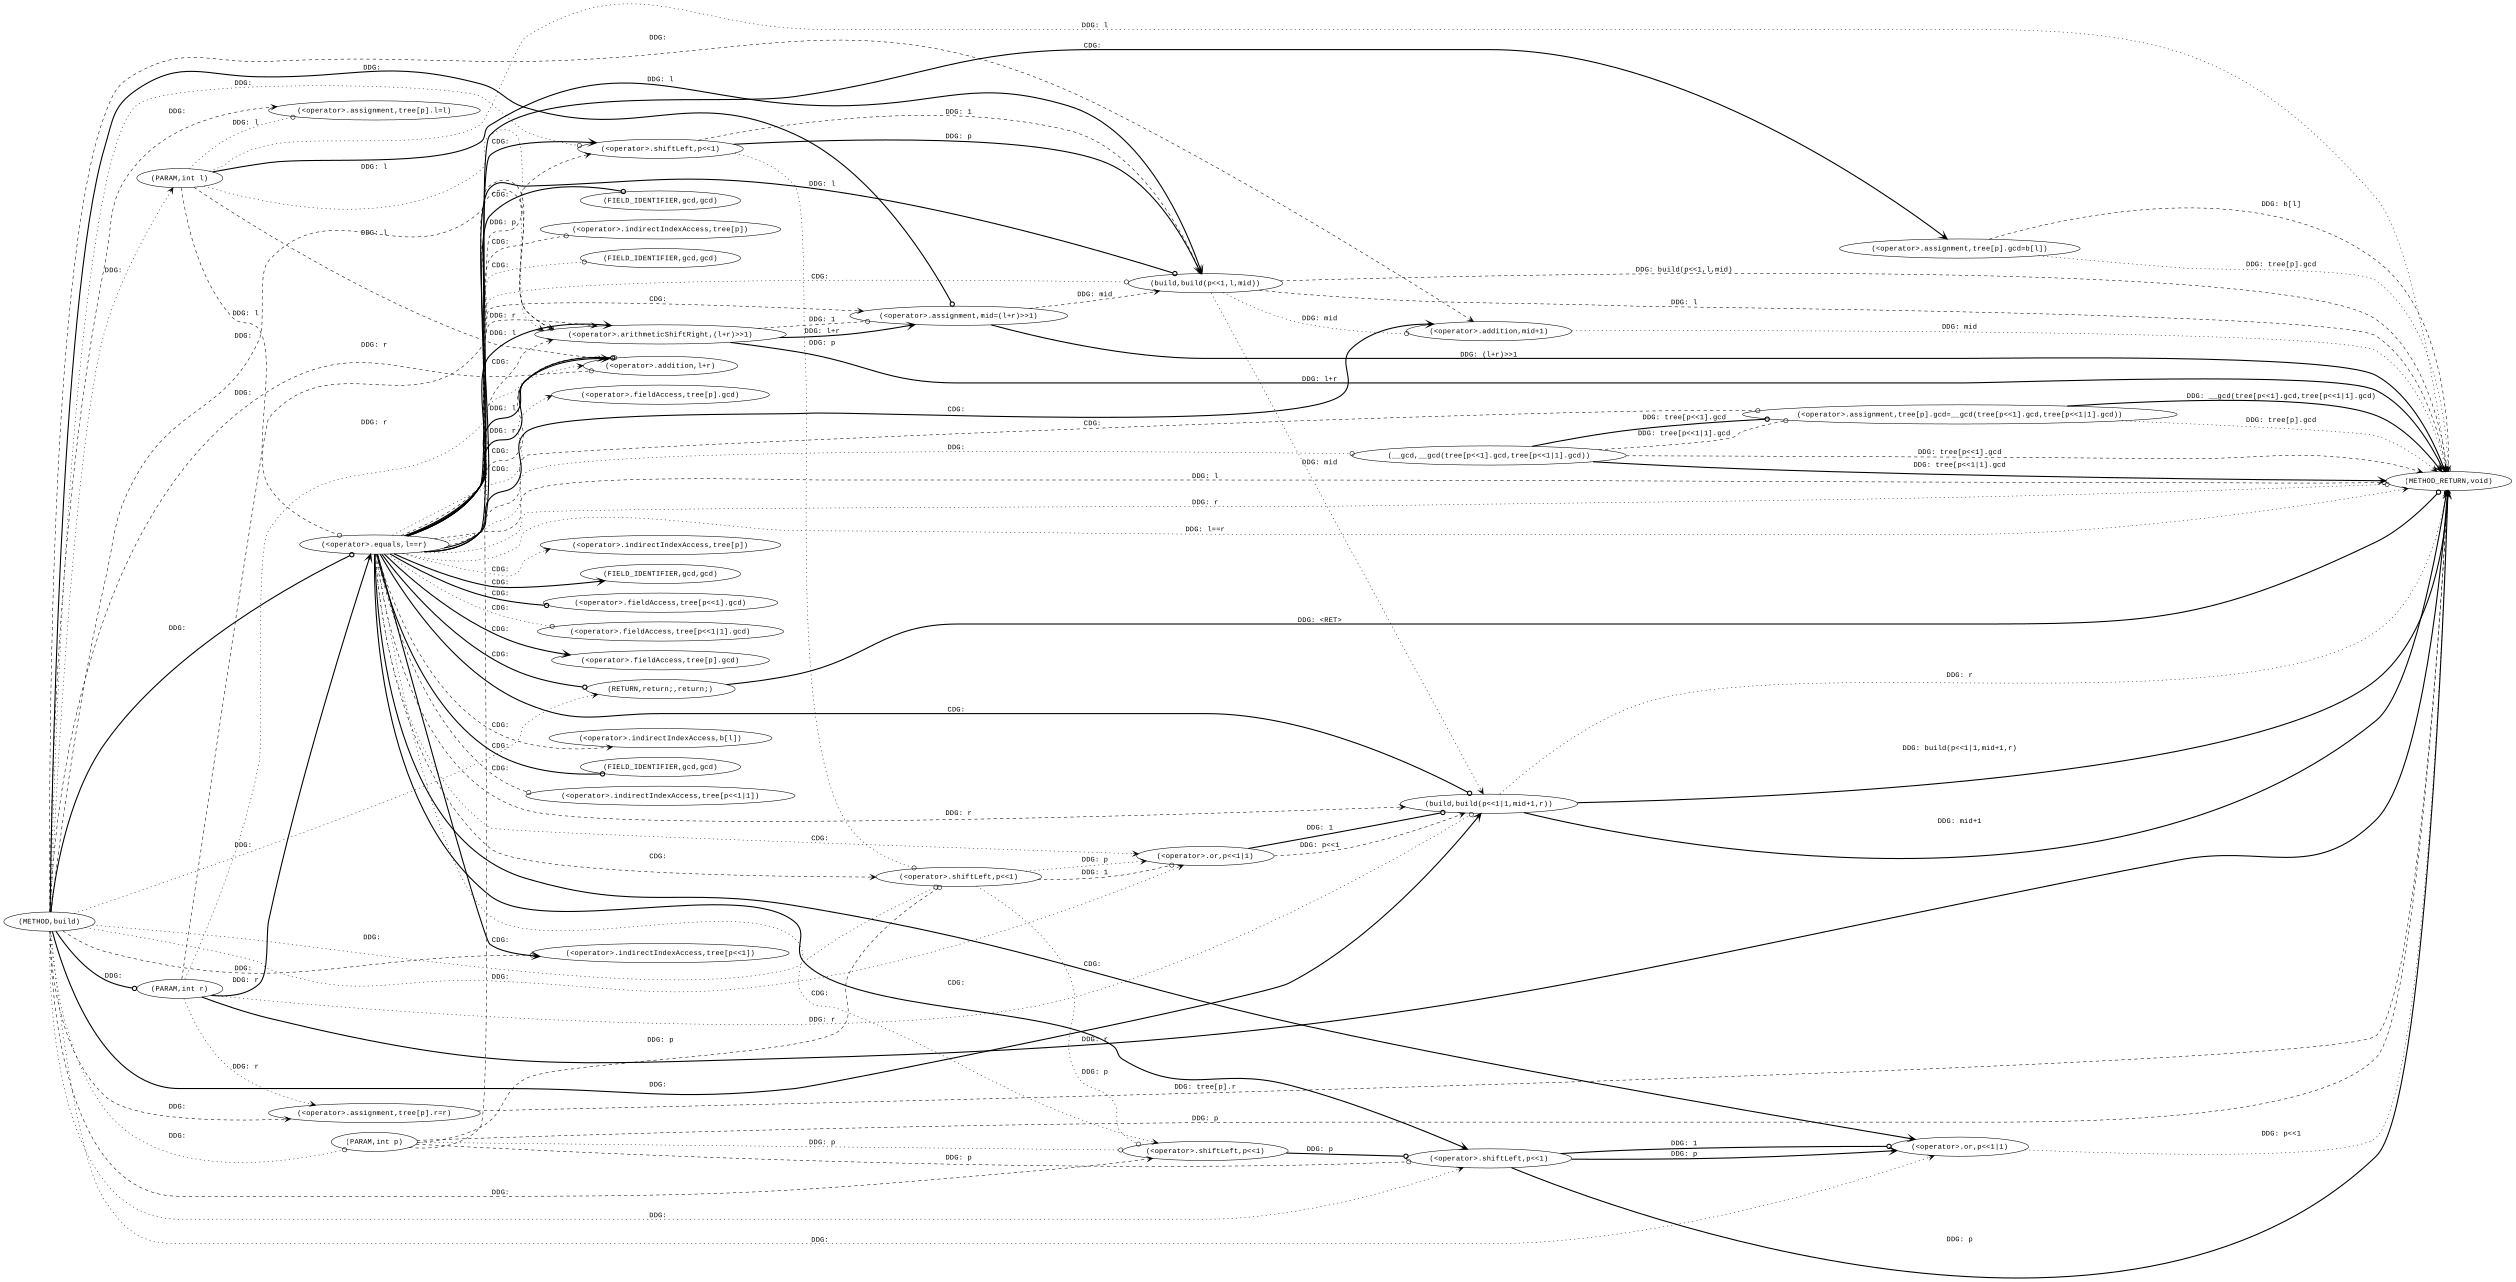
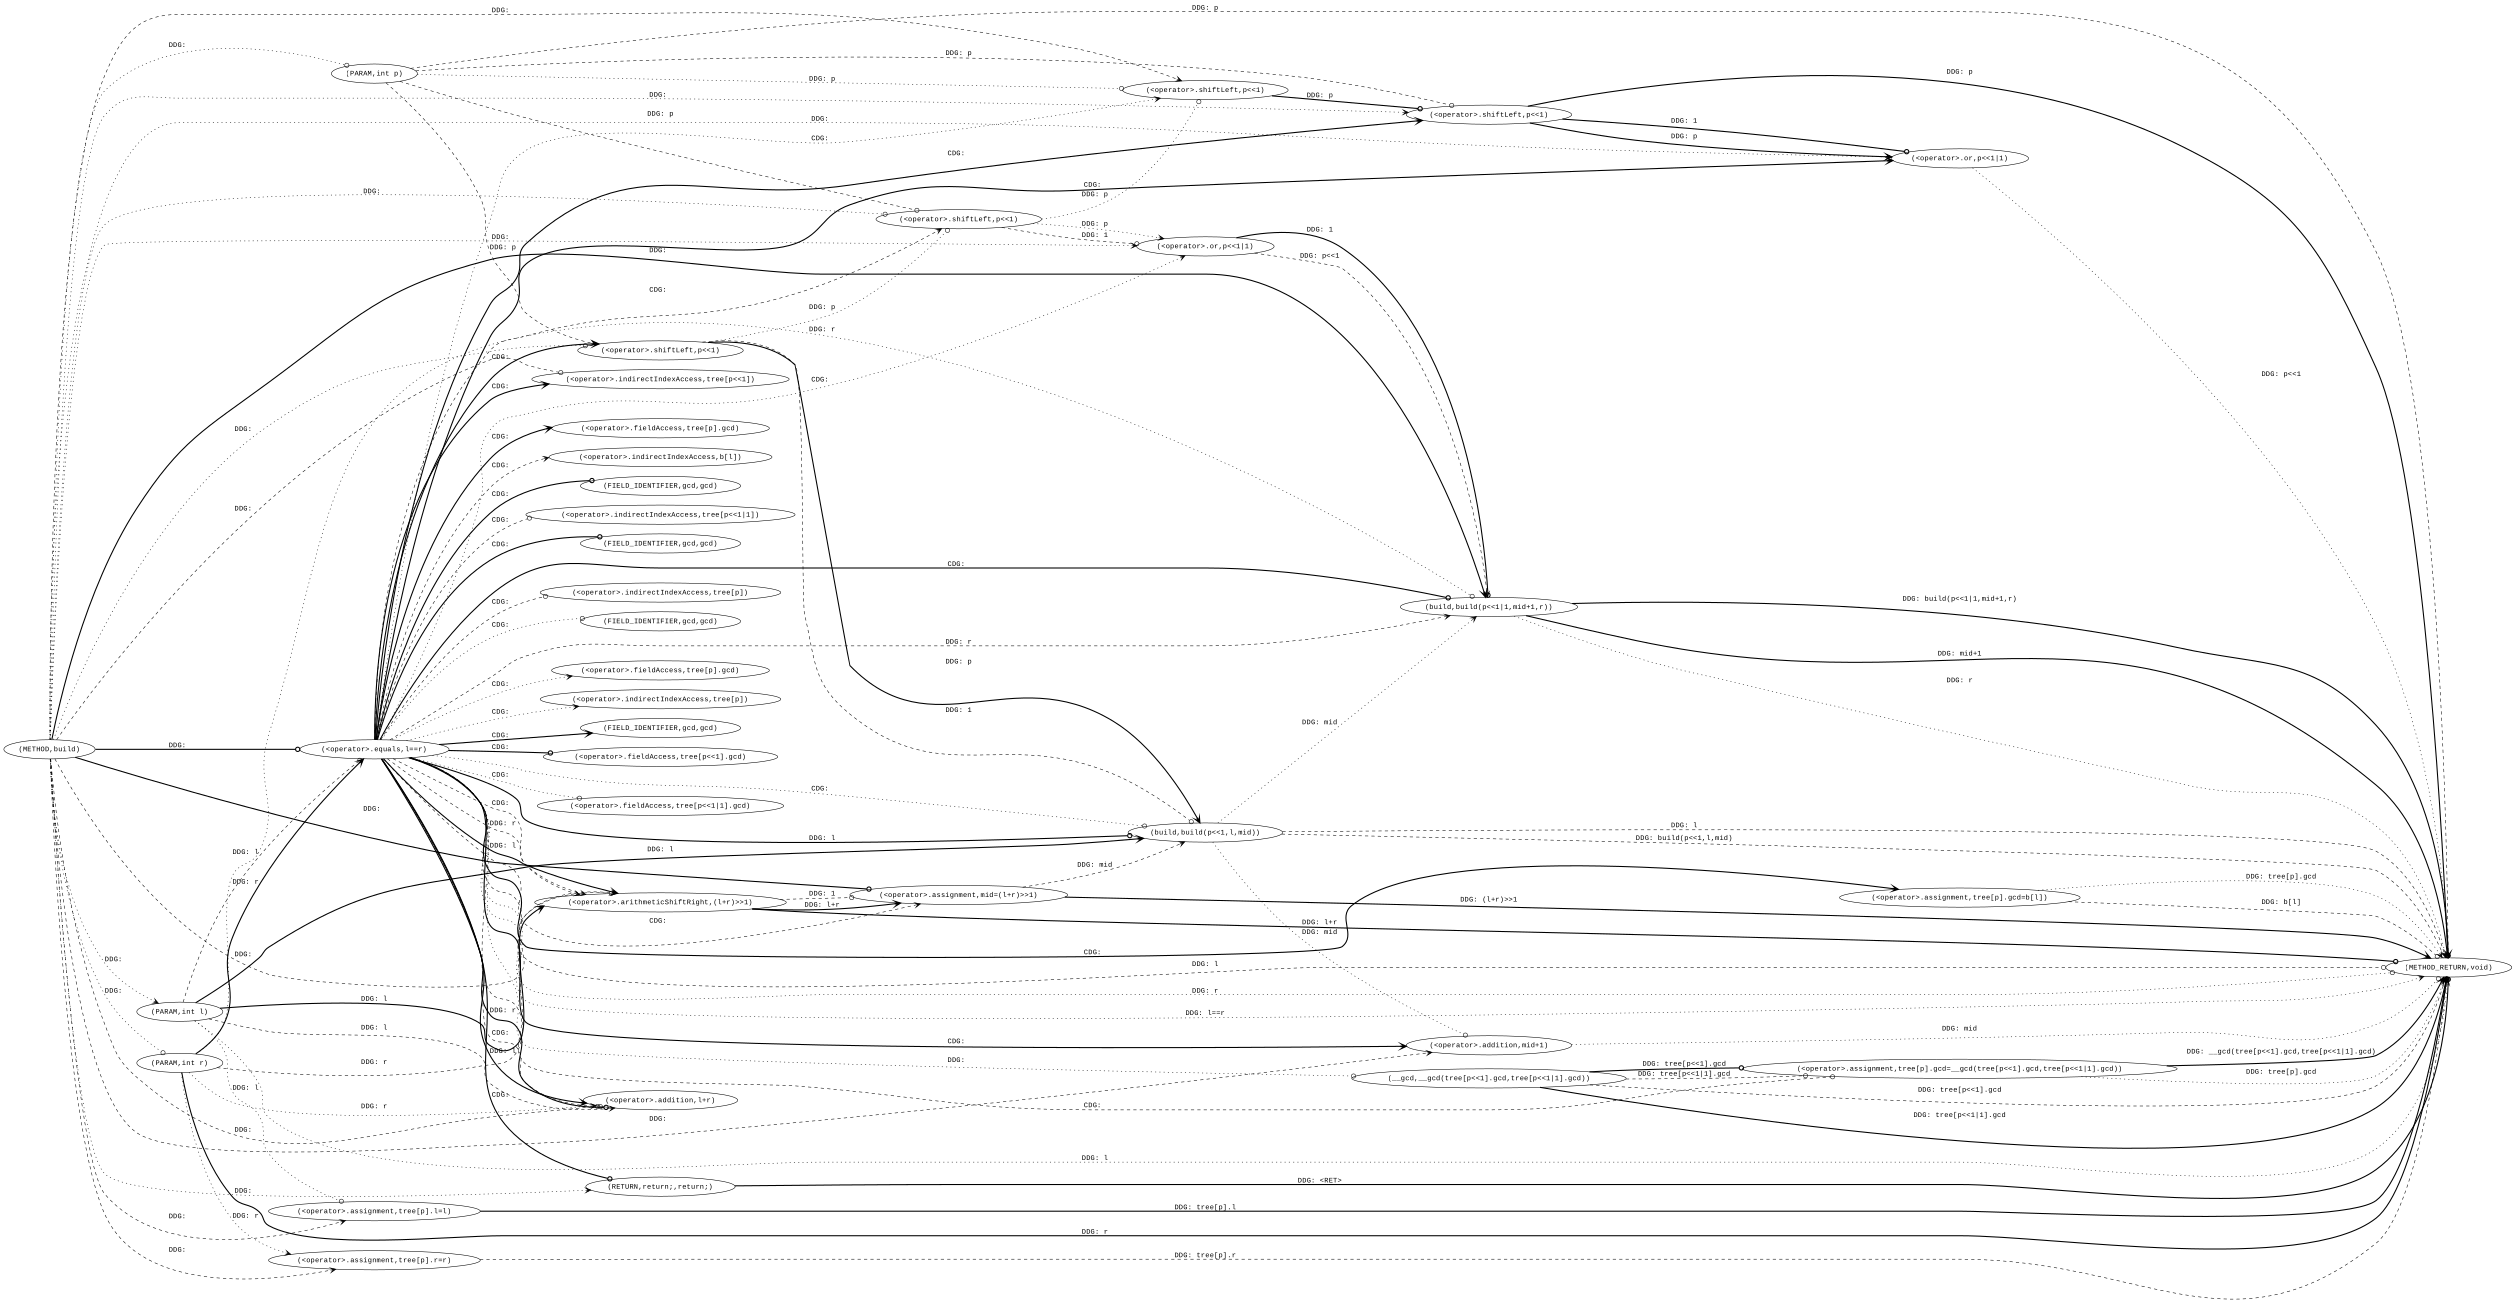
(472, 175) -> (451, 1013)
(88, 968) -> (85, 950)
none -> (1545, 1211)
